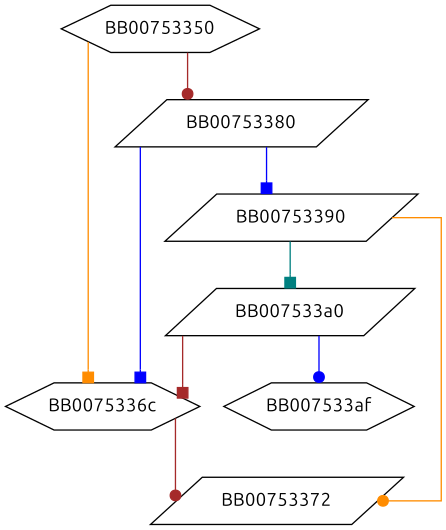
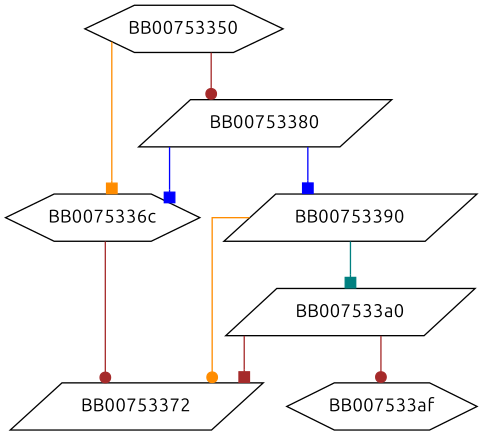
(319, 354) -> (381, 354)
(183, 360) -> (244, 353)
